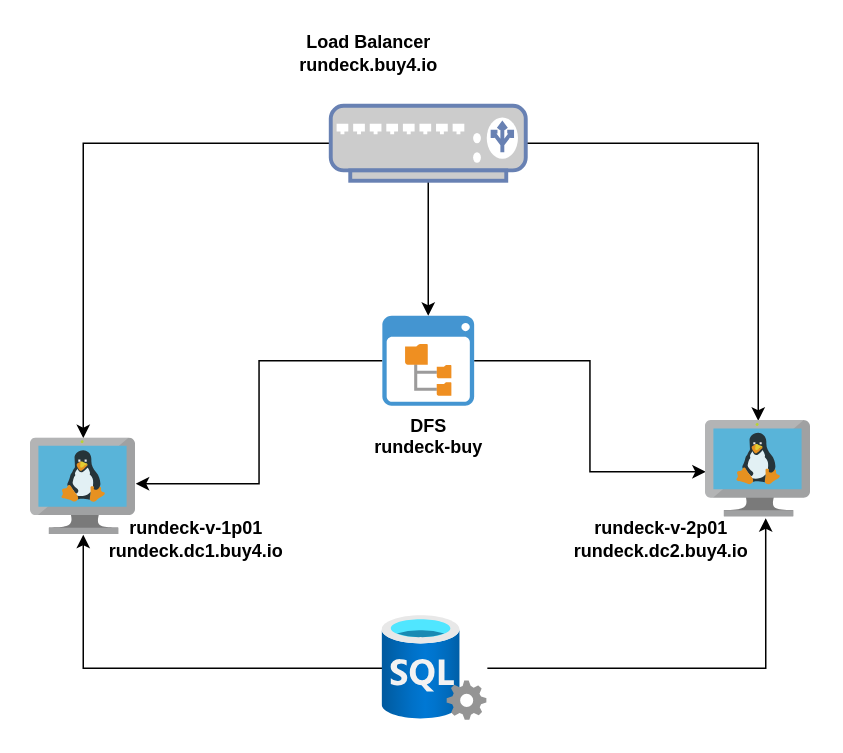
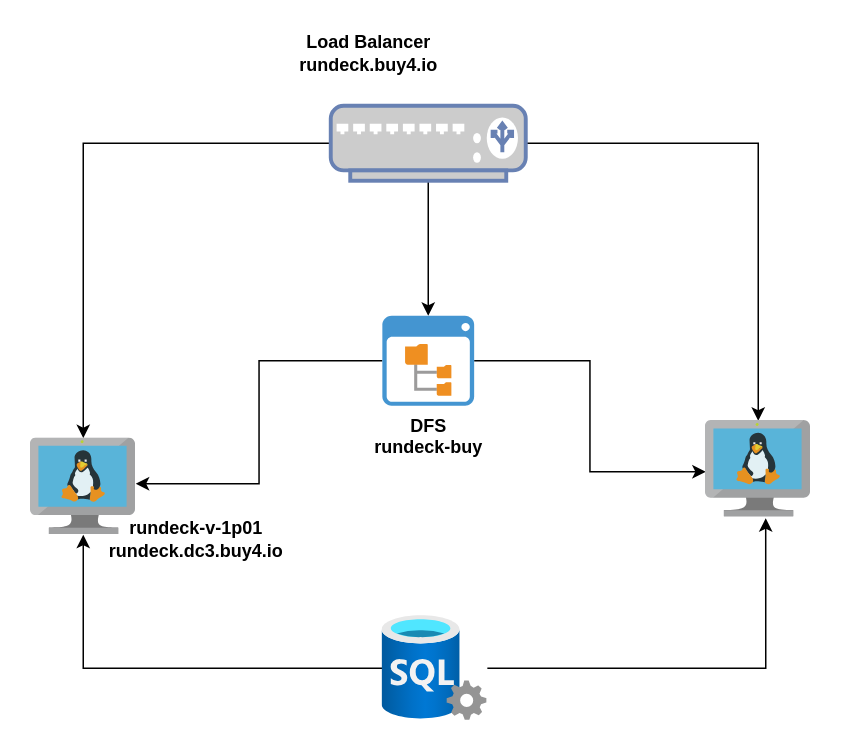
(197, 539) -> (197, 539)
(661, 540) -> none
